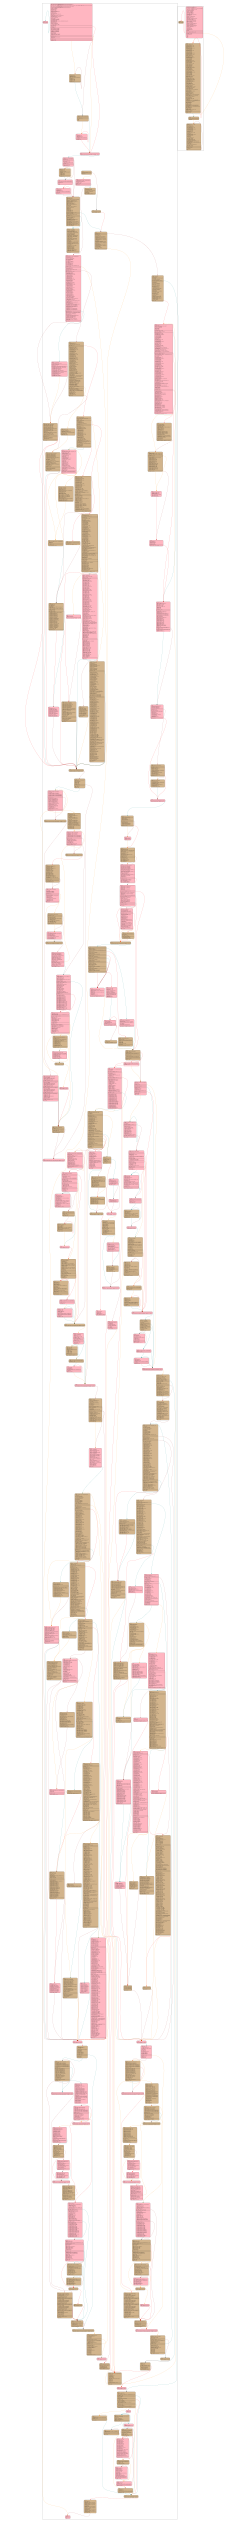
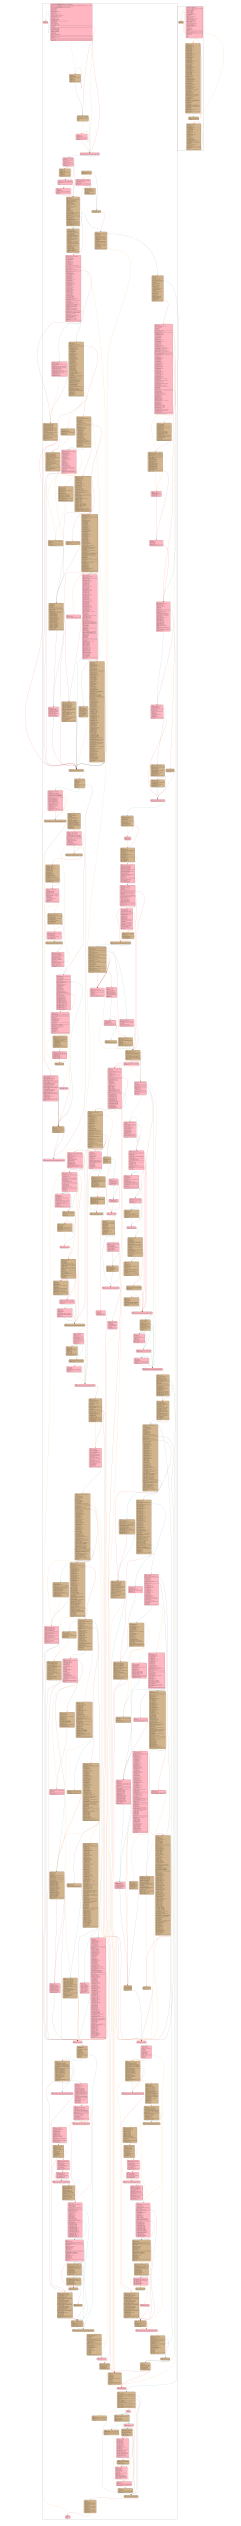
none -> (170, 770)
